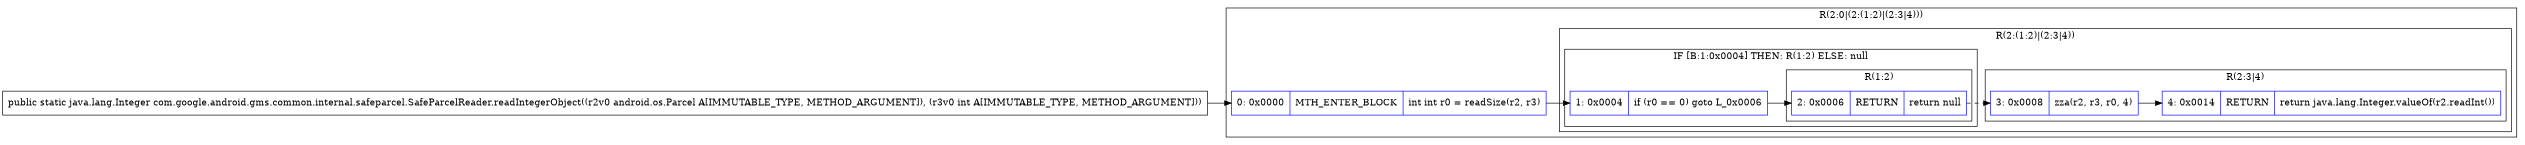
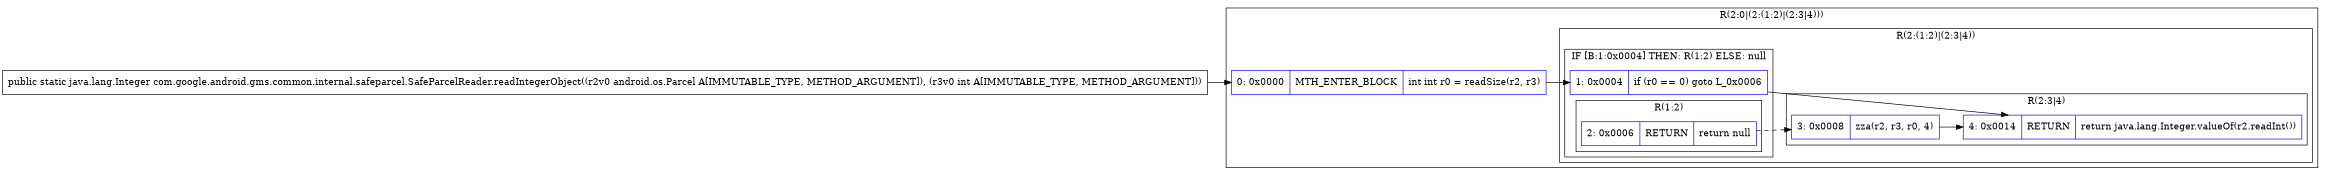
(1776, 103) -> (1885, 103)
